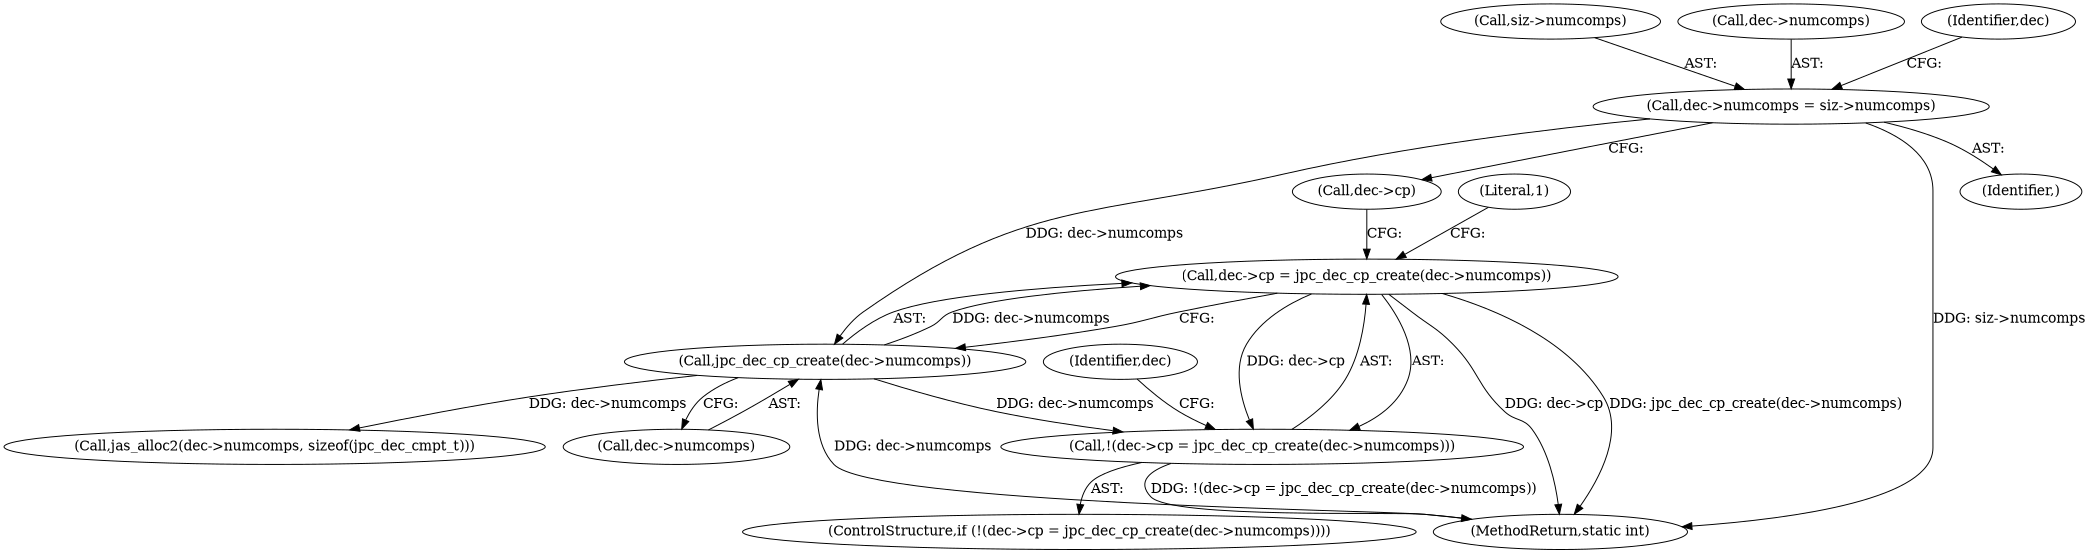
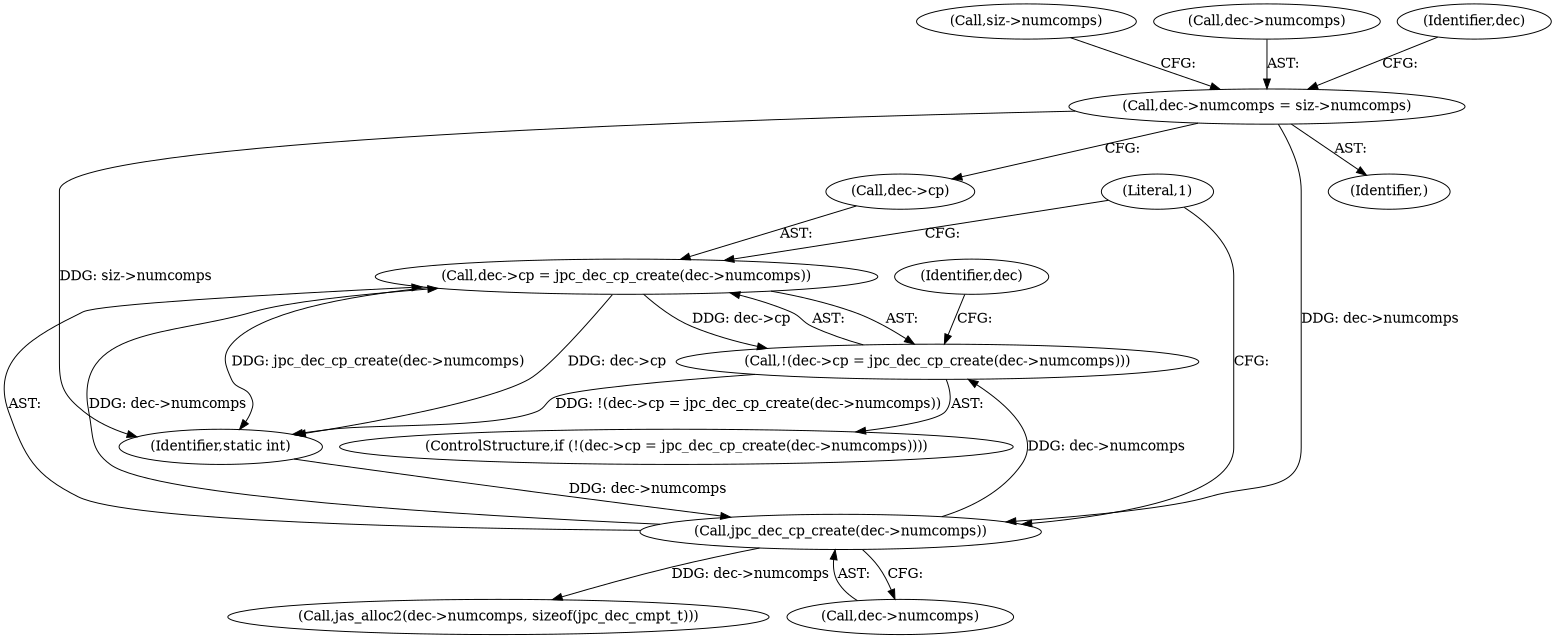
(1703, 64) -> (1180, 64)
(1387, 234) -> (799, 234)
(1122, 325) -> (1234, 431)
(1560, 532) -> (221, 447)
